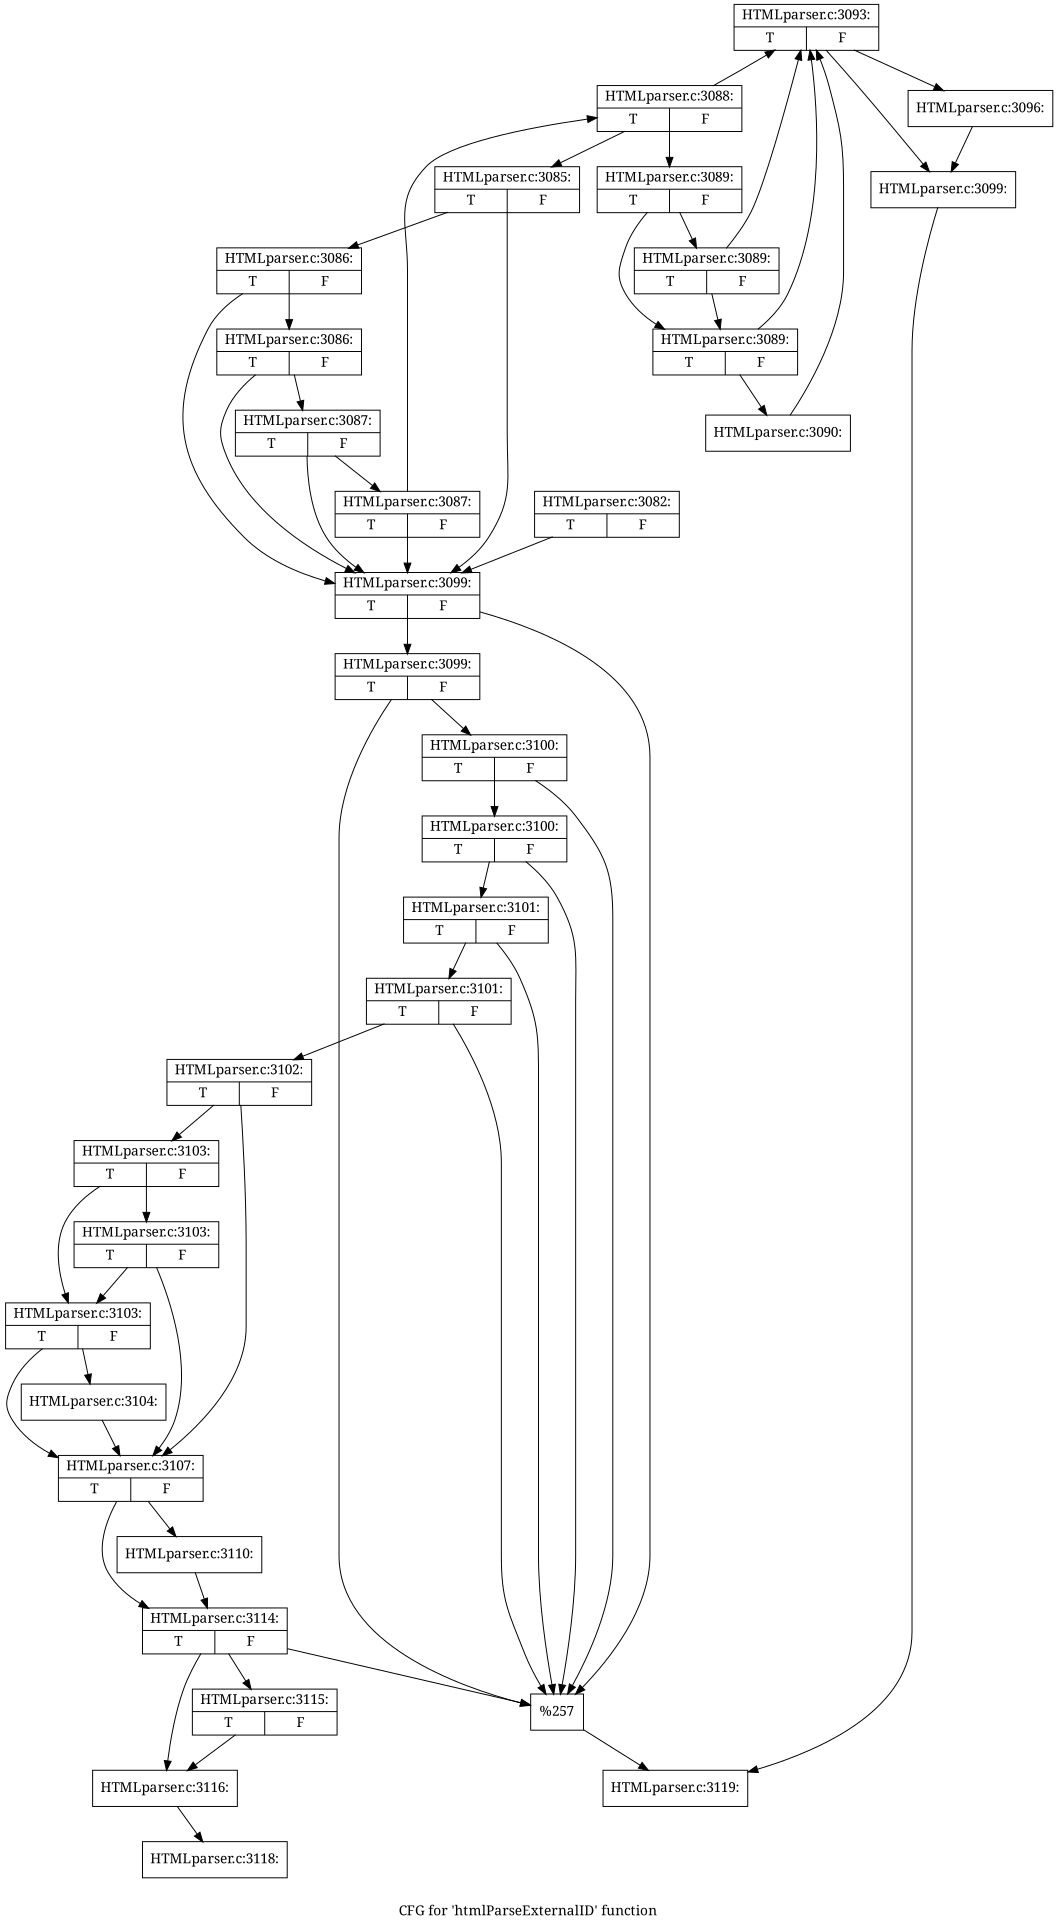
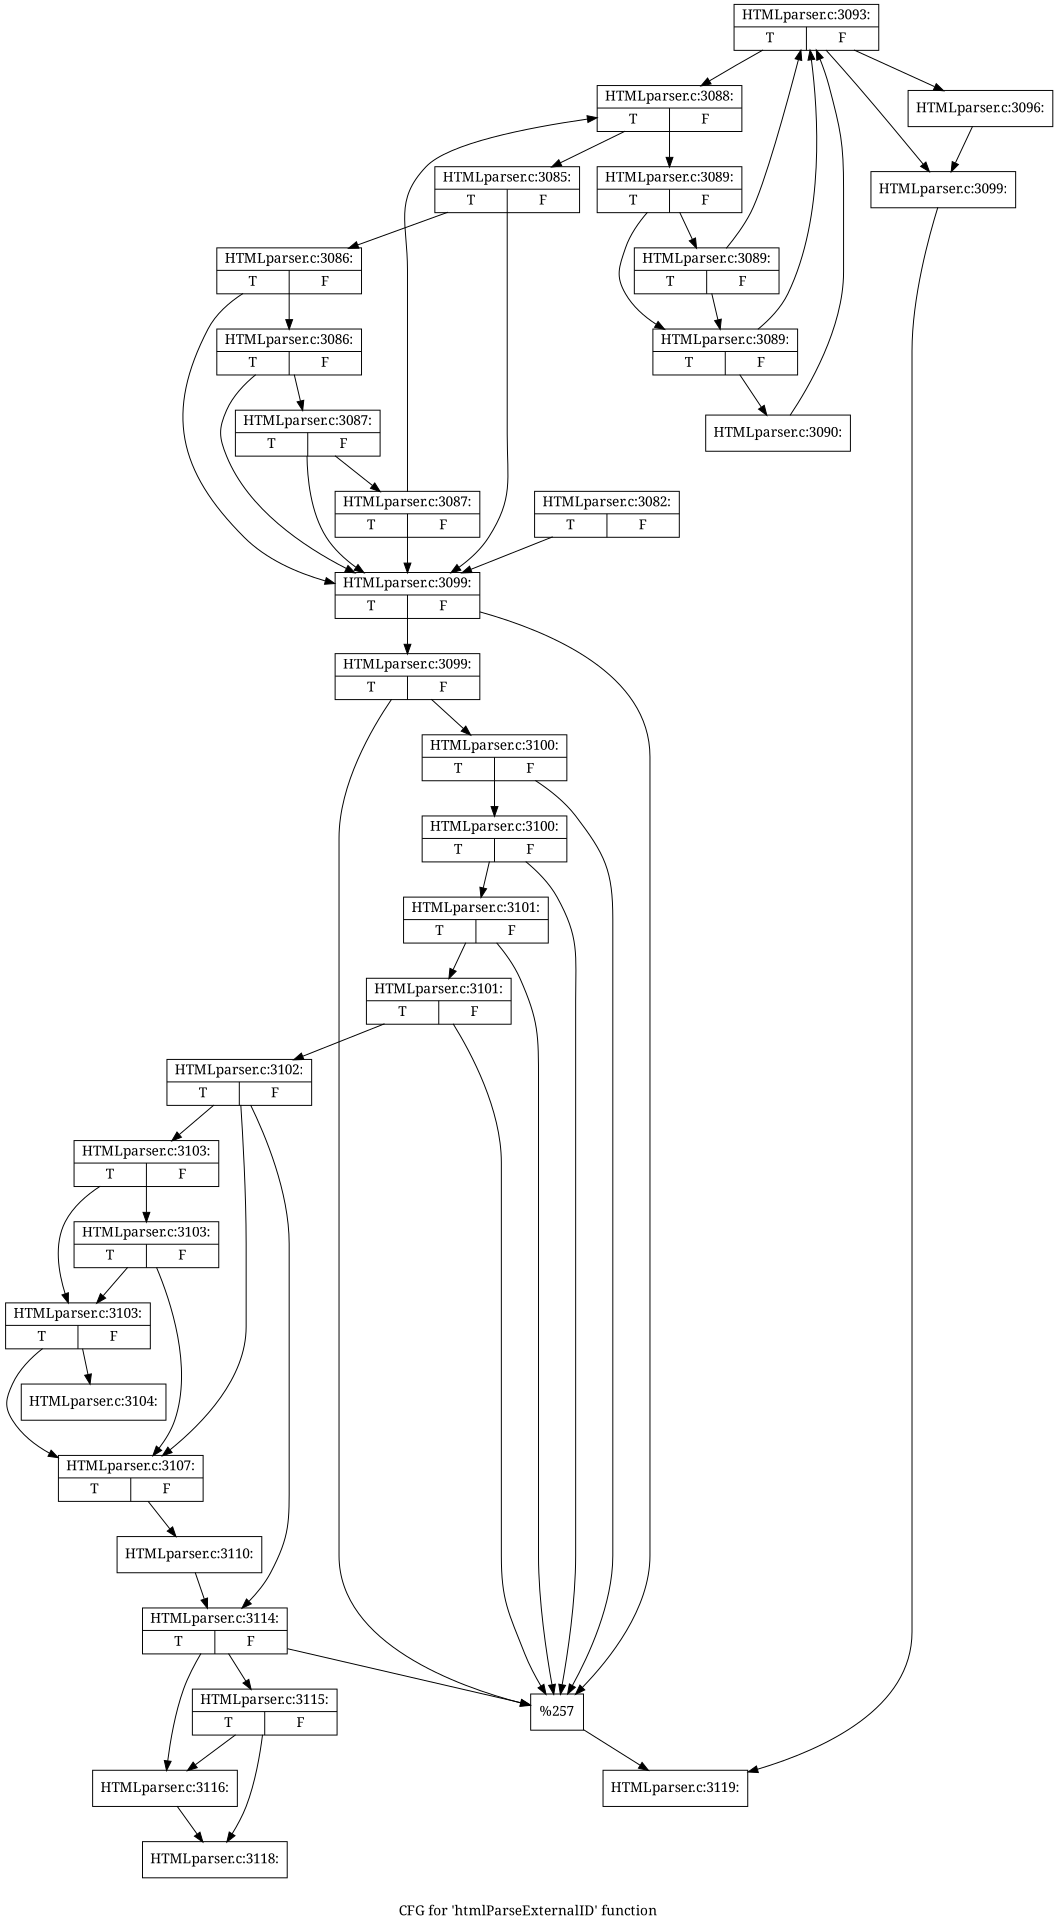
(740, 71) -> (736, 65)
(109, 1433) -> none
(103, 1558) -> (289, 1355)
none -> (253, 1786)
